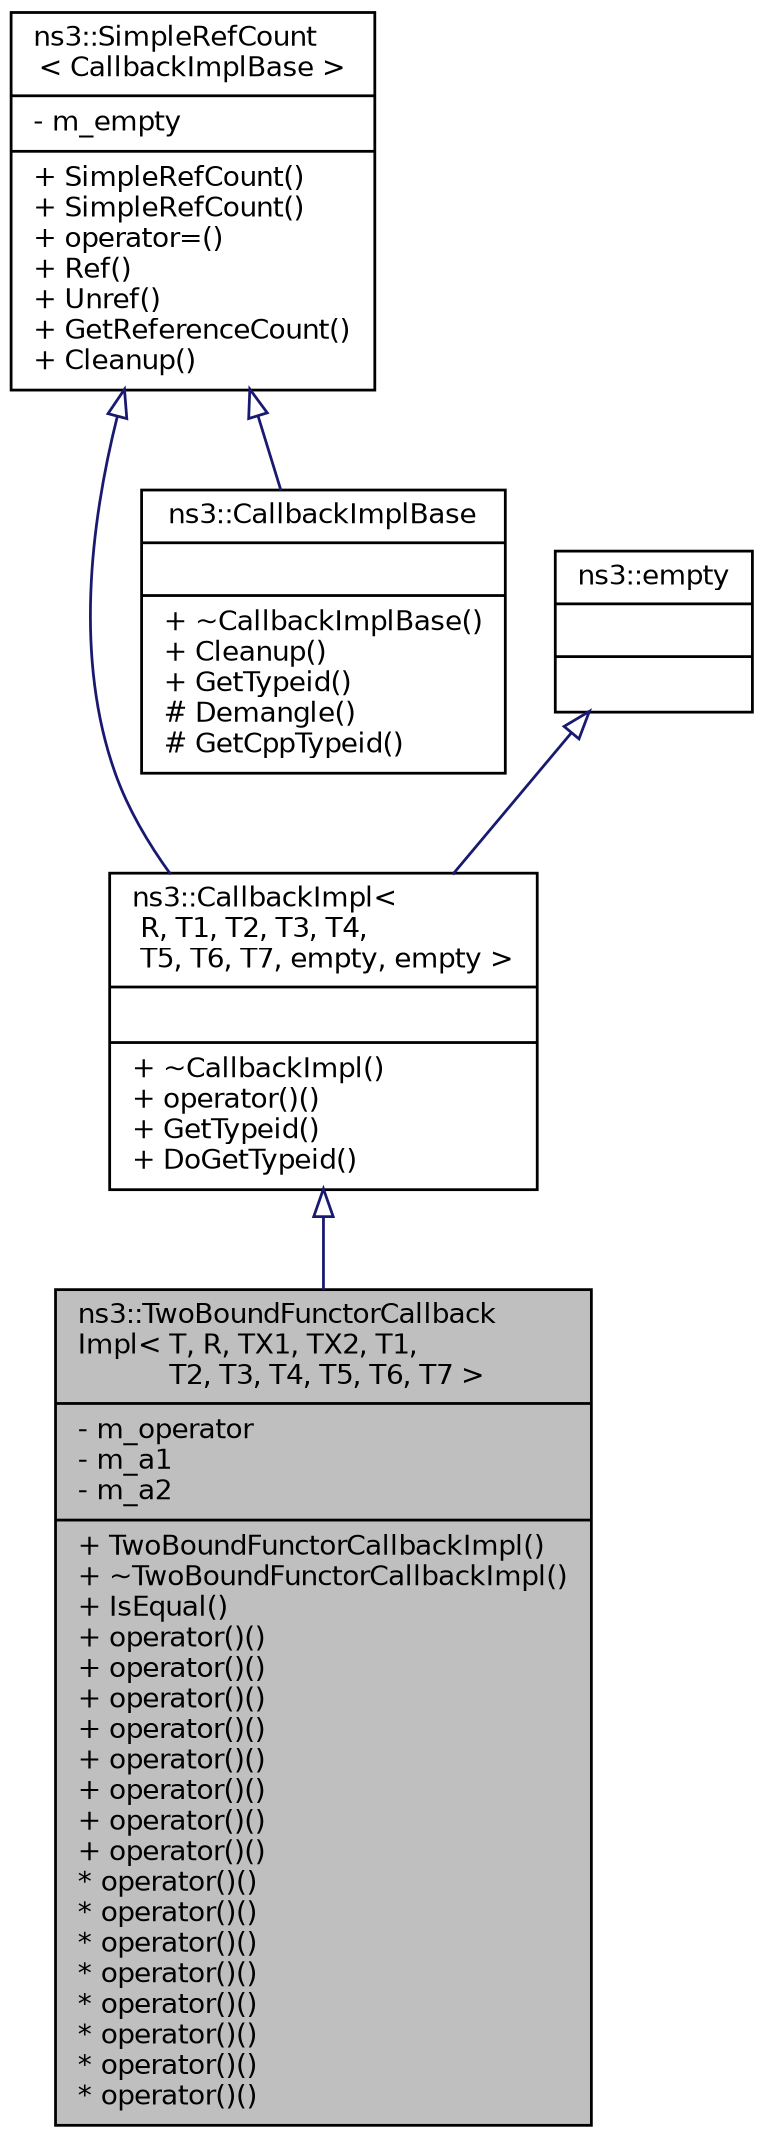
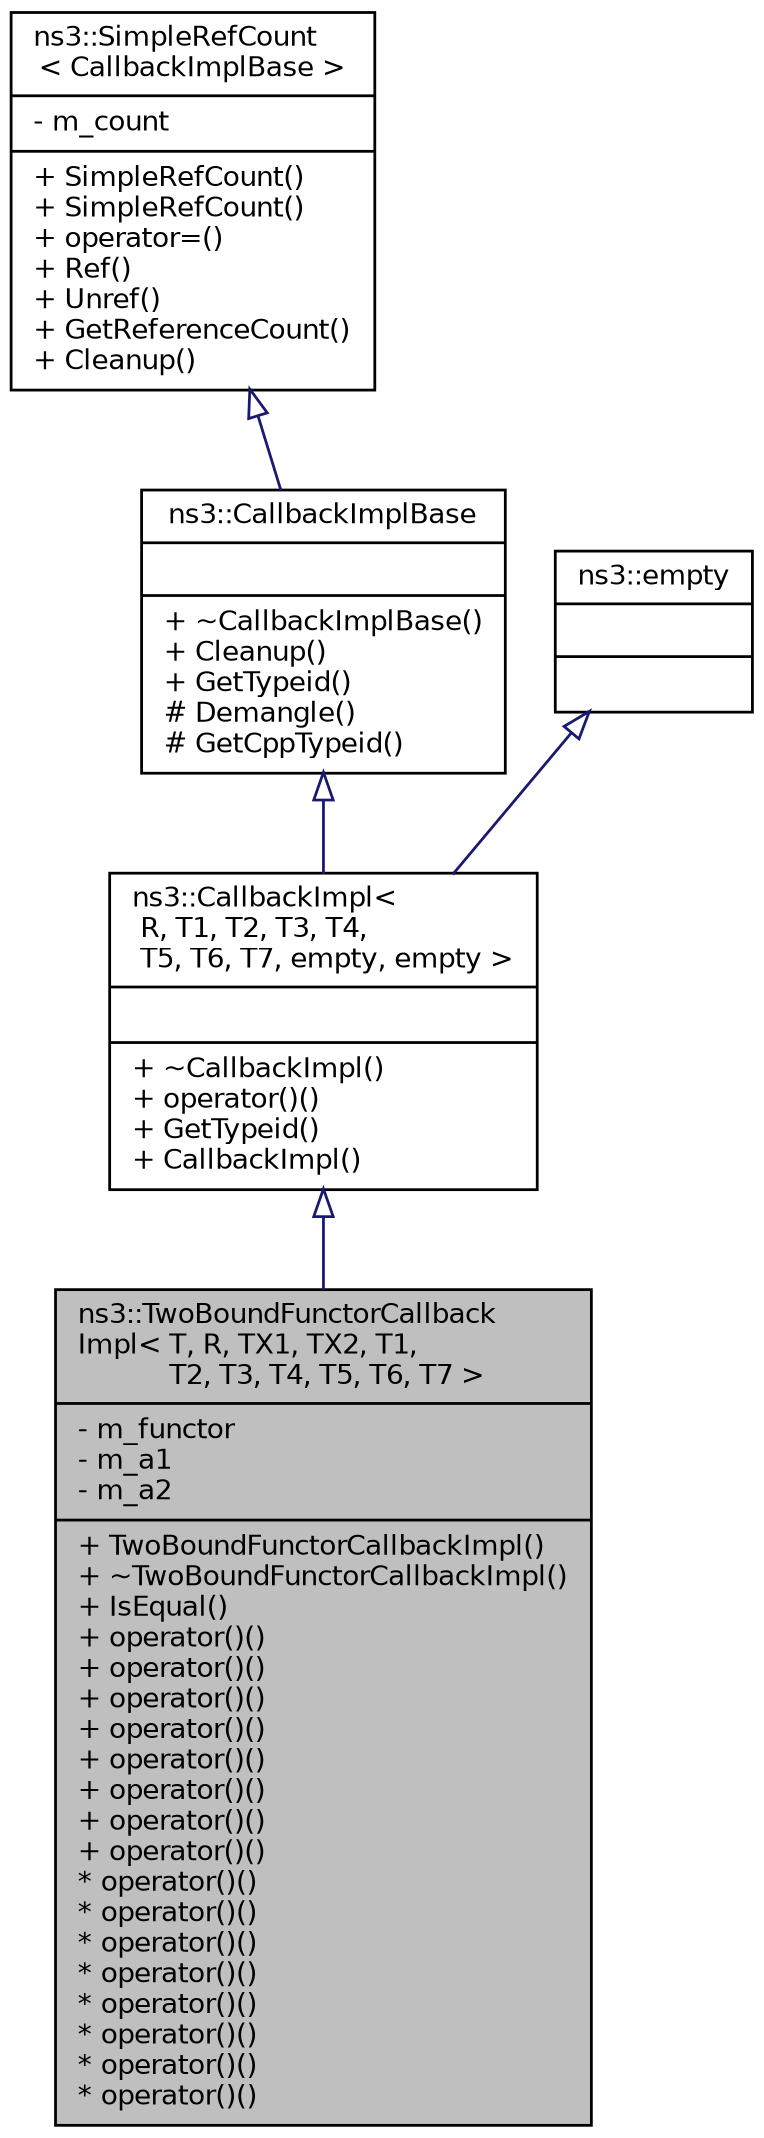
(108, 122) -> (101, 122)
(92, 653) -> (323, 837)
(246, 1161) -> (247, 1161)
(167, 1430) -> (157, 1430)
